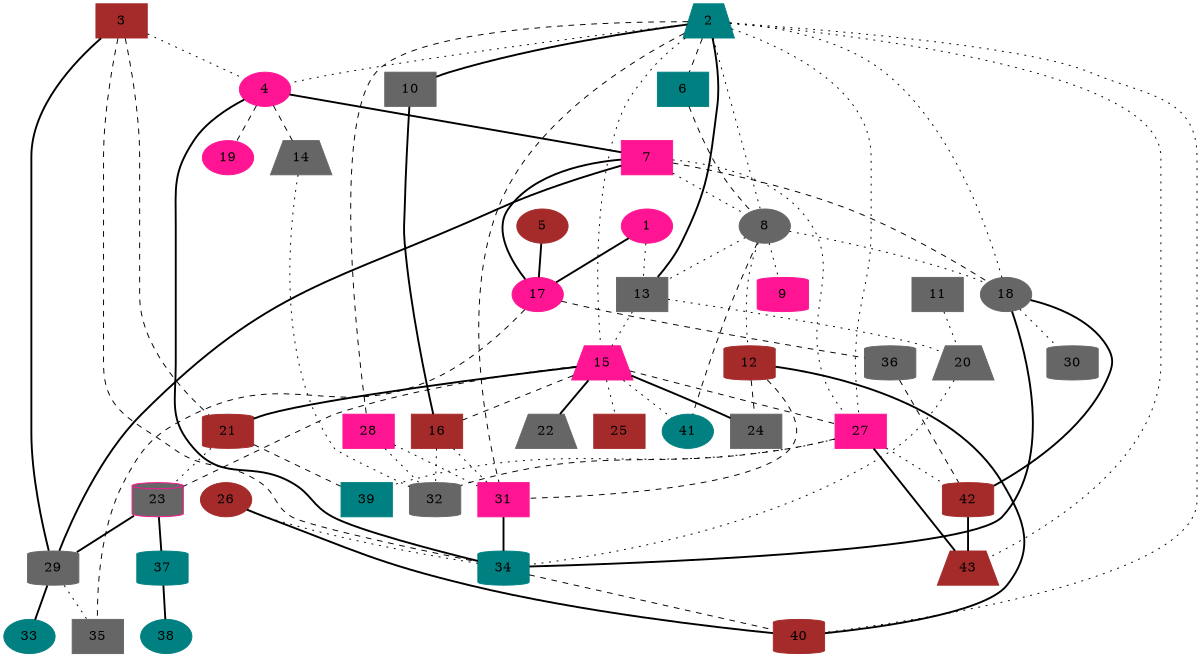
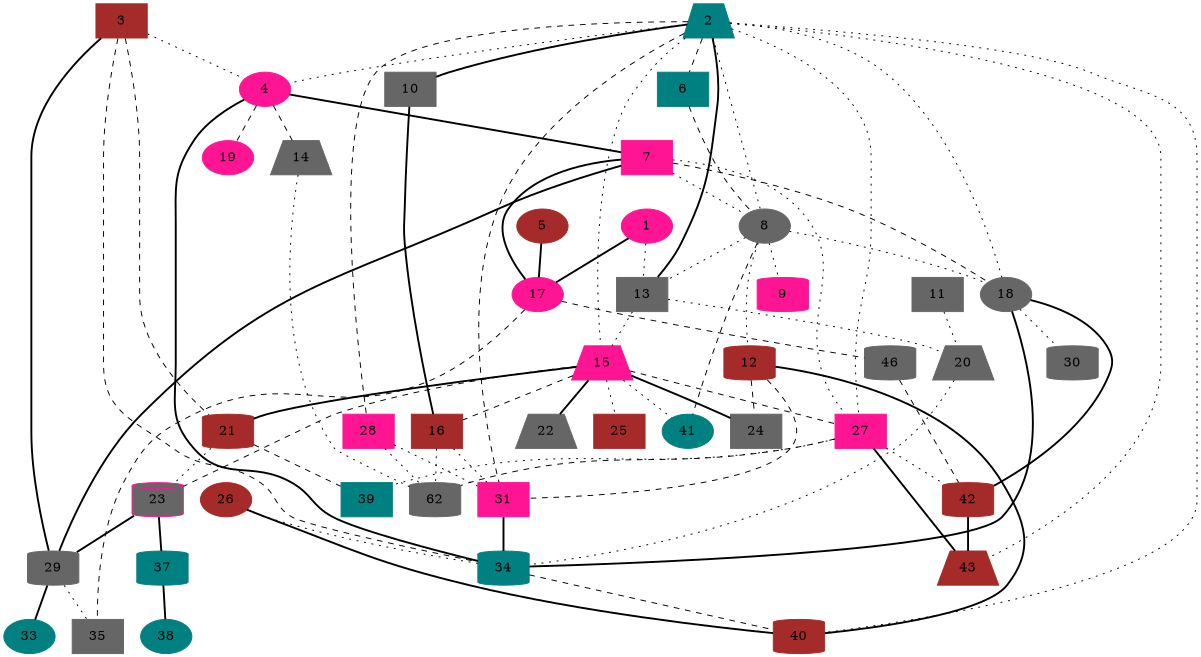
(890, 363) -> (890, 363)
(435, 500) -> (435, 500)
